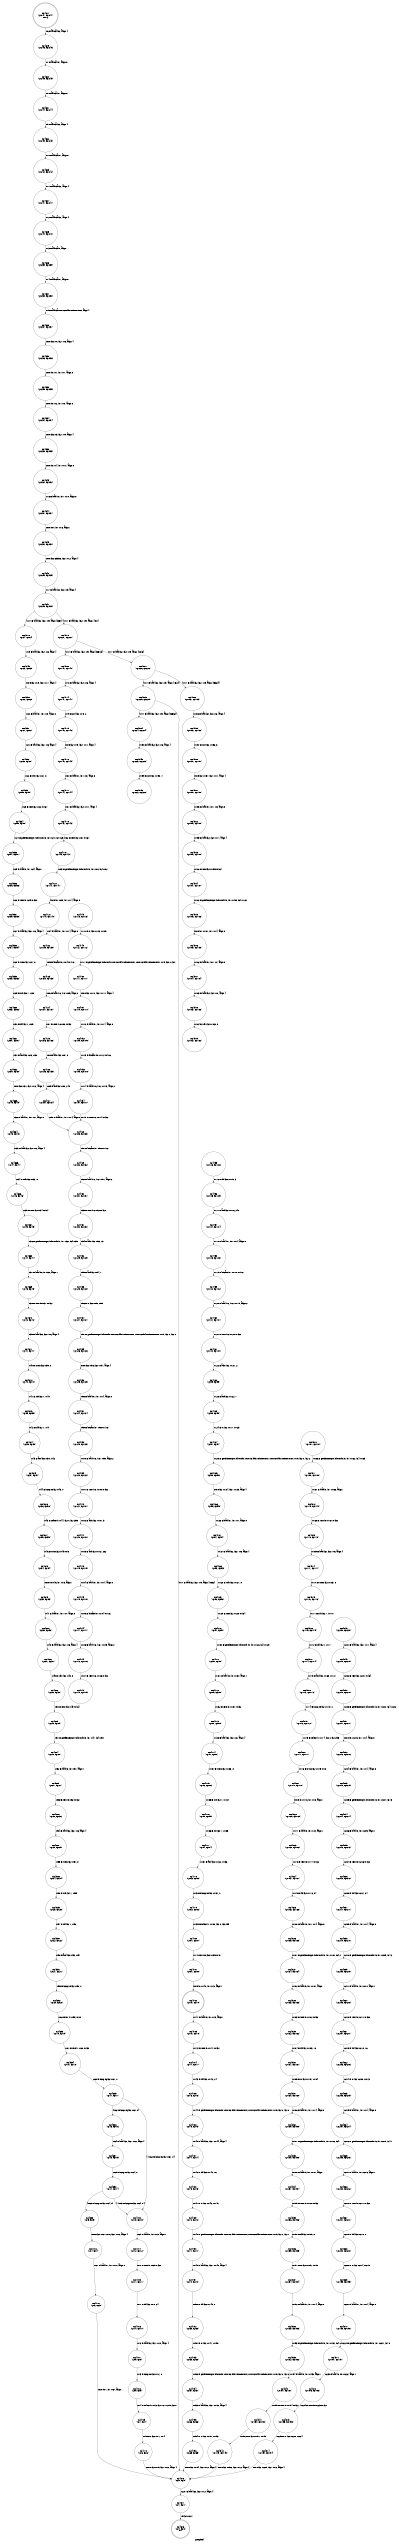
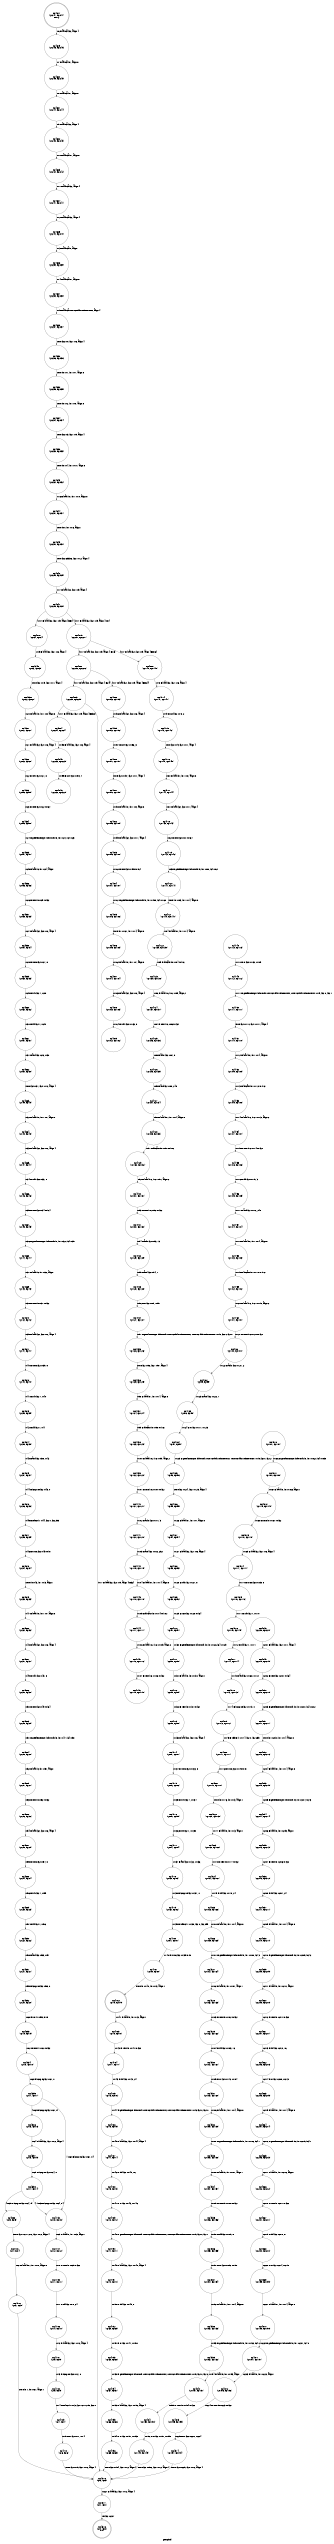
(81, 1117) -> (235, 1148)
